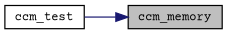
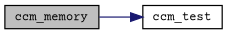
(100, 17) -> (115, 17)
